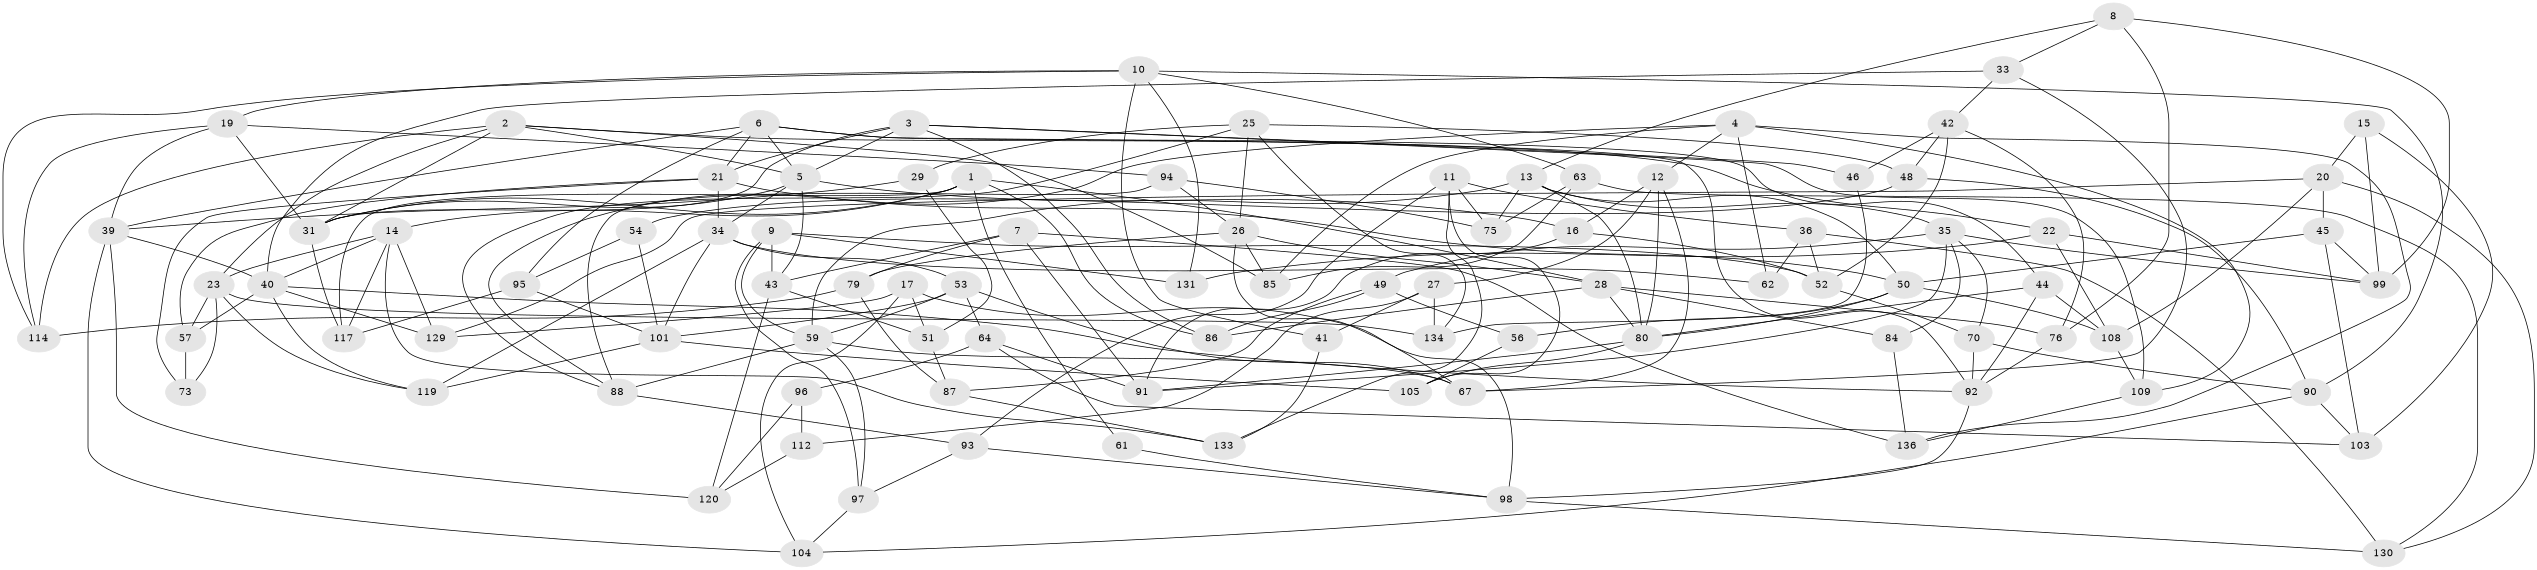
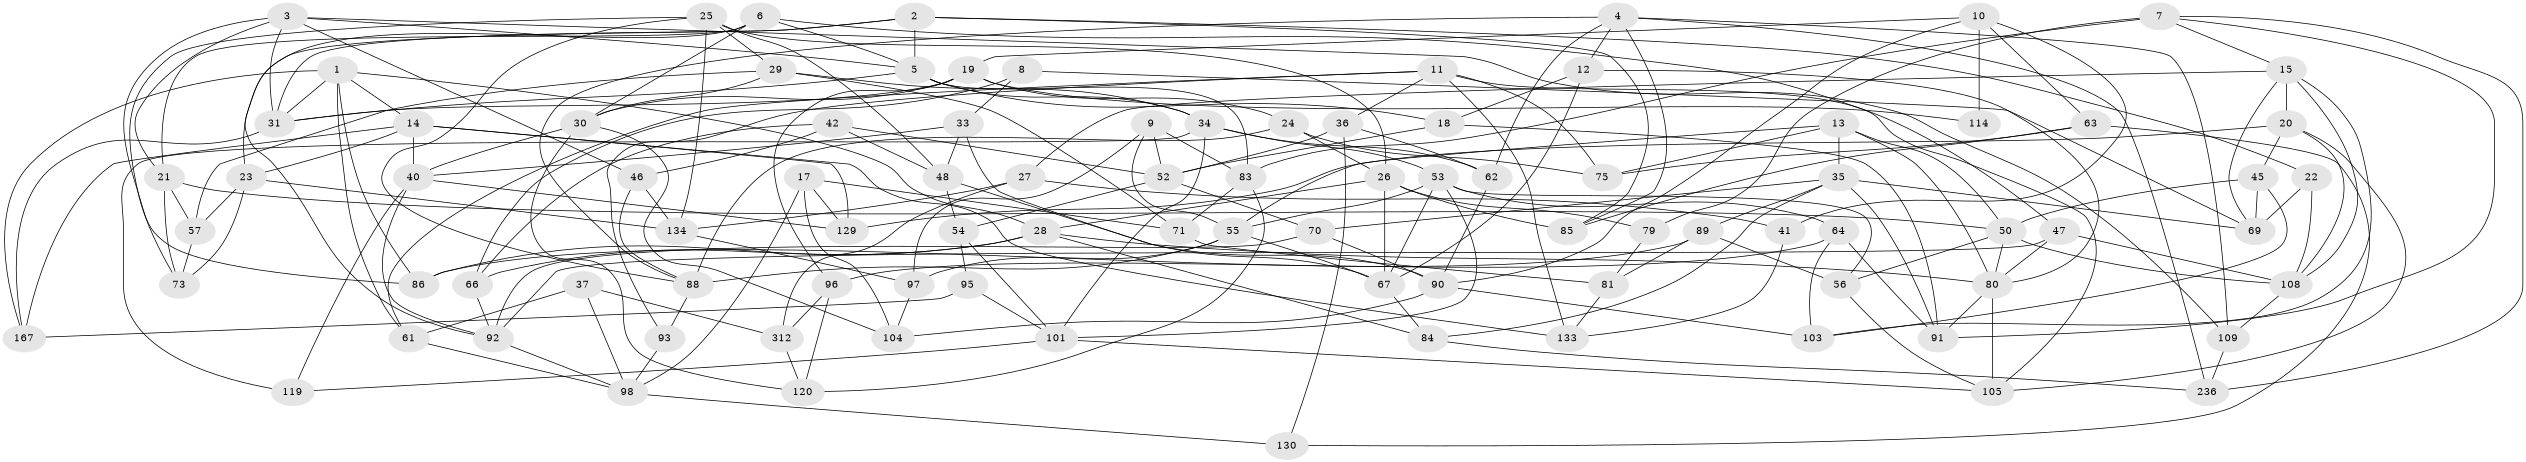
none -> (309, 32)
none -> (2223, 43)
(1829, 79) -> none
(1976, 97) -> (953, 151)
none -> (713, 110)
(221, 166) -> none
none -> (775, 175)
(1167, 178) -> (1289, 124)
none -> (2355, 180)
(627, 190) -> none
none -> (1704, 197)
none -> (1061, 204)
(718, 205) -> (905, 85)
none -> (1470, 221)
(109, 231) -> (581, 124)
(1573, 231) -> (1444, 124)
none -> (623, 242)
(1565, 261) -> (1674, 85)
none -> (583, 285)
(772, 285) -> (1246, 178)
(1187, 285) -> none
(1381, 285) -> (1703, 231)
(2043, 285) -> (2060, 231)
(2380, 285) -> (2255, 231)
none -> (1405, 310)
(227, 312) -> (454, 98)
(448, 318) -> none
(344, 339) -> (24, 339)
(813, 339) -> (1233, 231)
(929, 339) -> (1180, 231)
(2056, 339) -> (473, 285)
(2532, 352) -> (2313, 342)
(306, 361) -> none
(950, 392) -> (1608, 285)
(802, 446) -> (782, 339)
(1907, 446) -> (2207, 392)
(913, 473) -> (826, 264)
